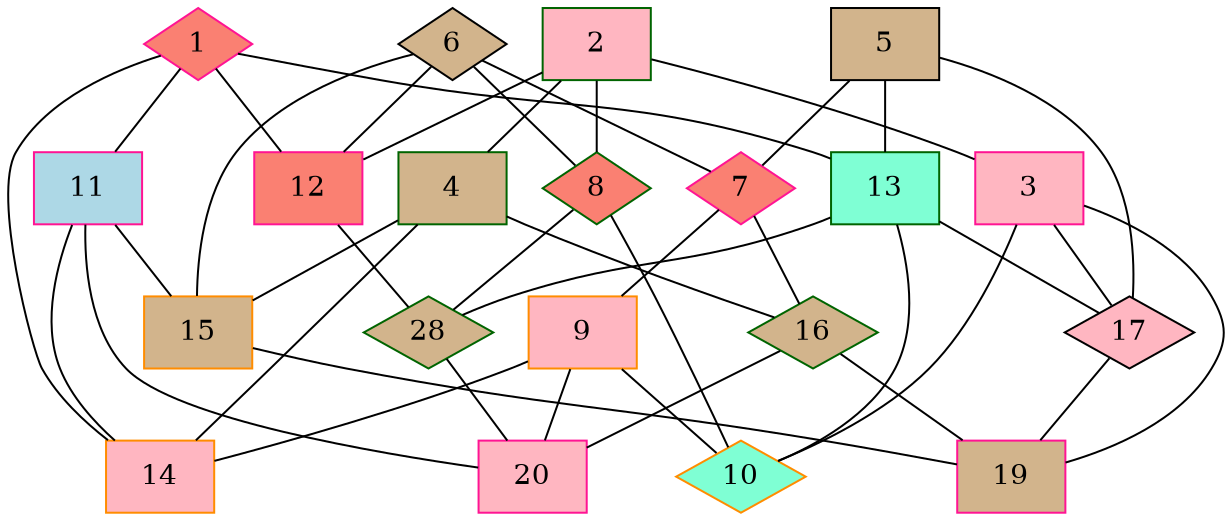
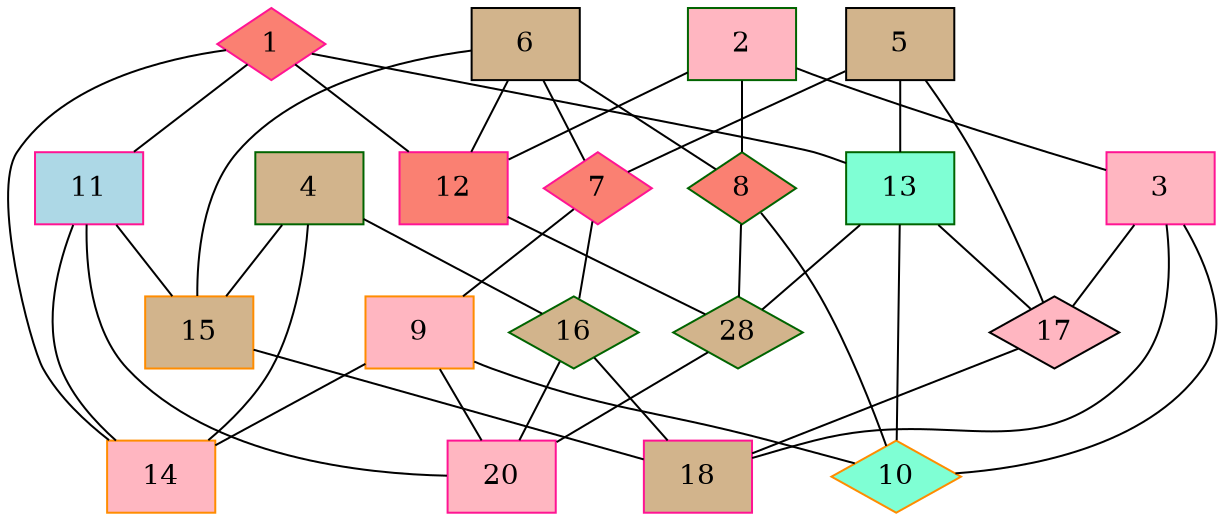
(453, 44) -> (526, 44)
(515, 125) -> none
(1011, 477) -> (698, 477)
